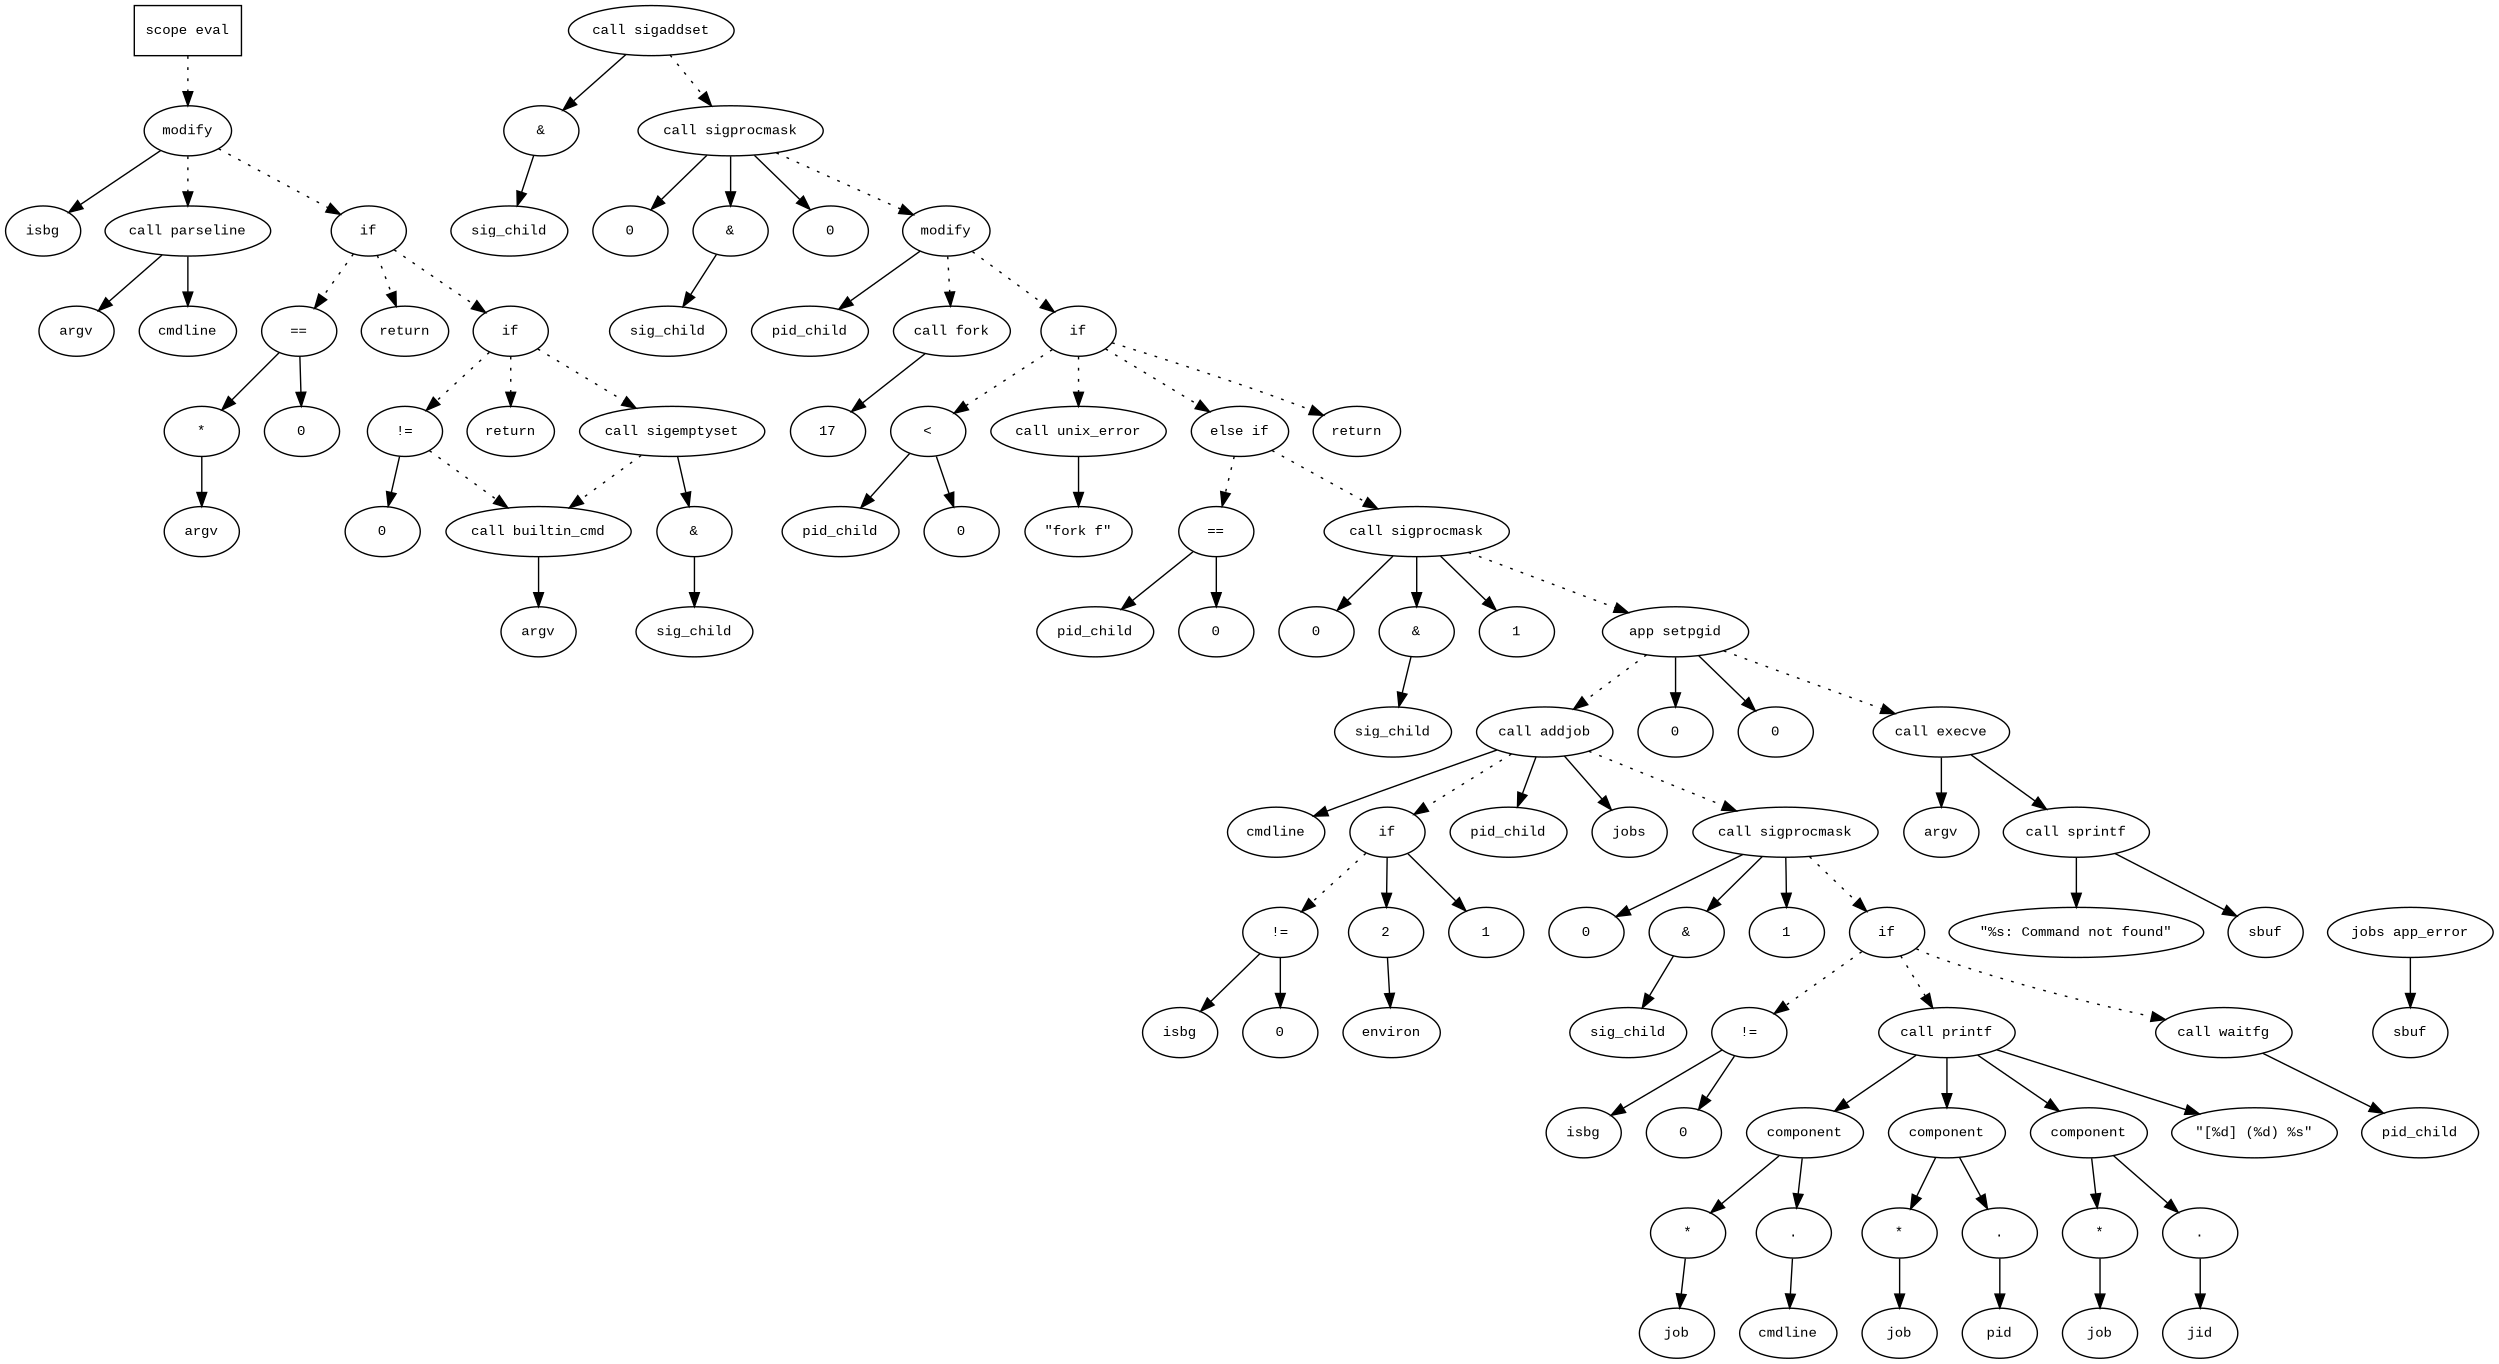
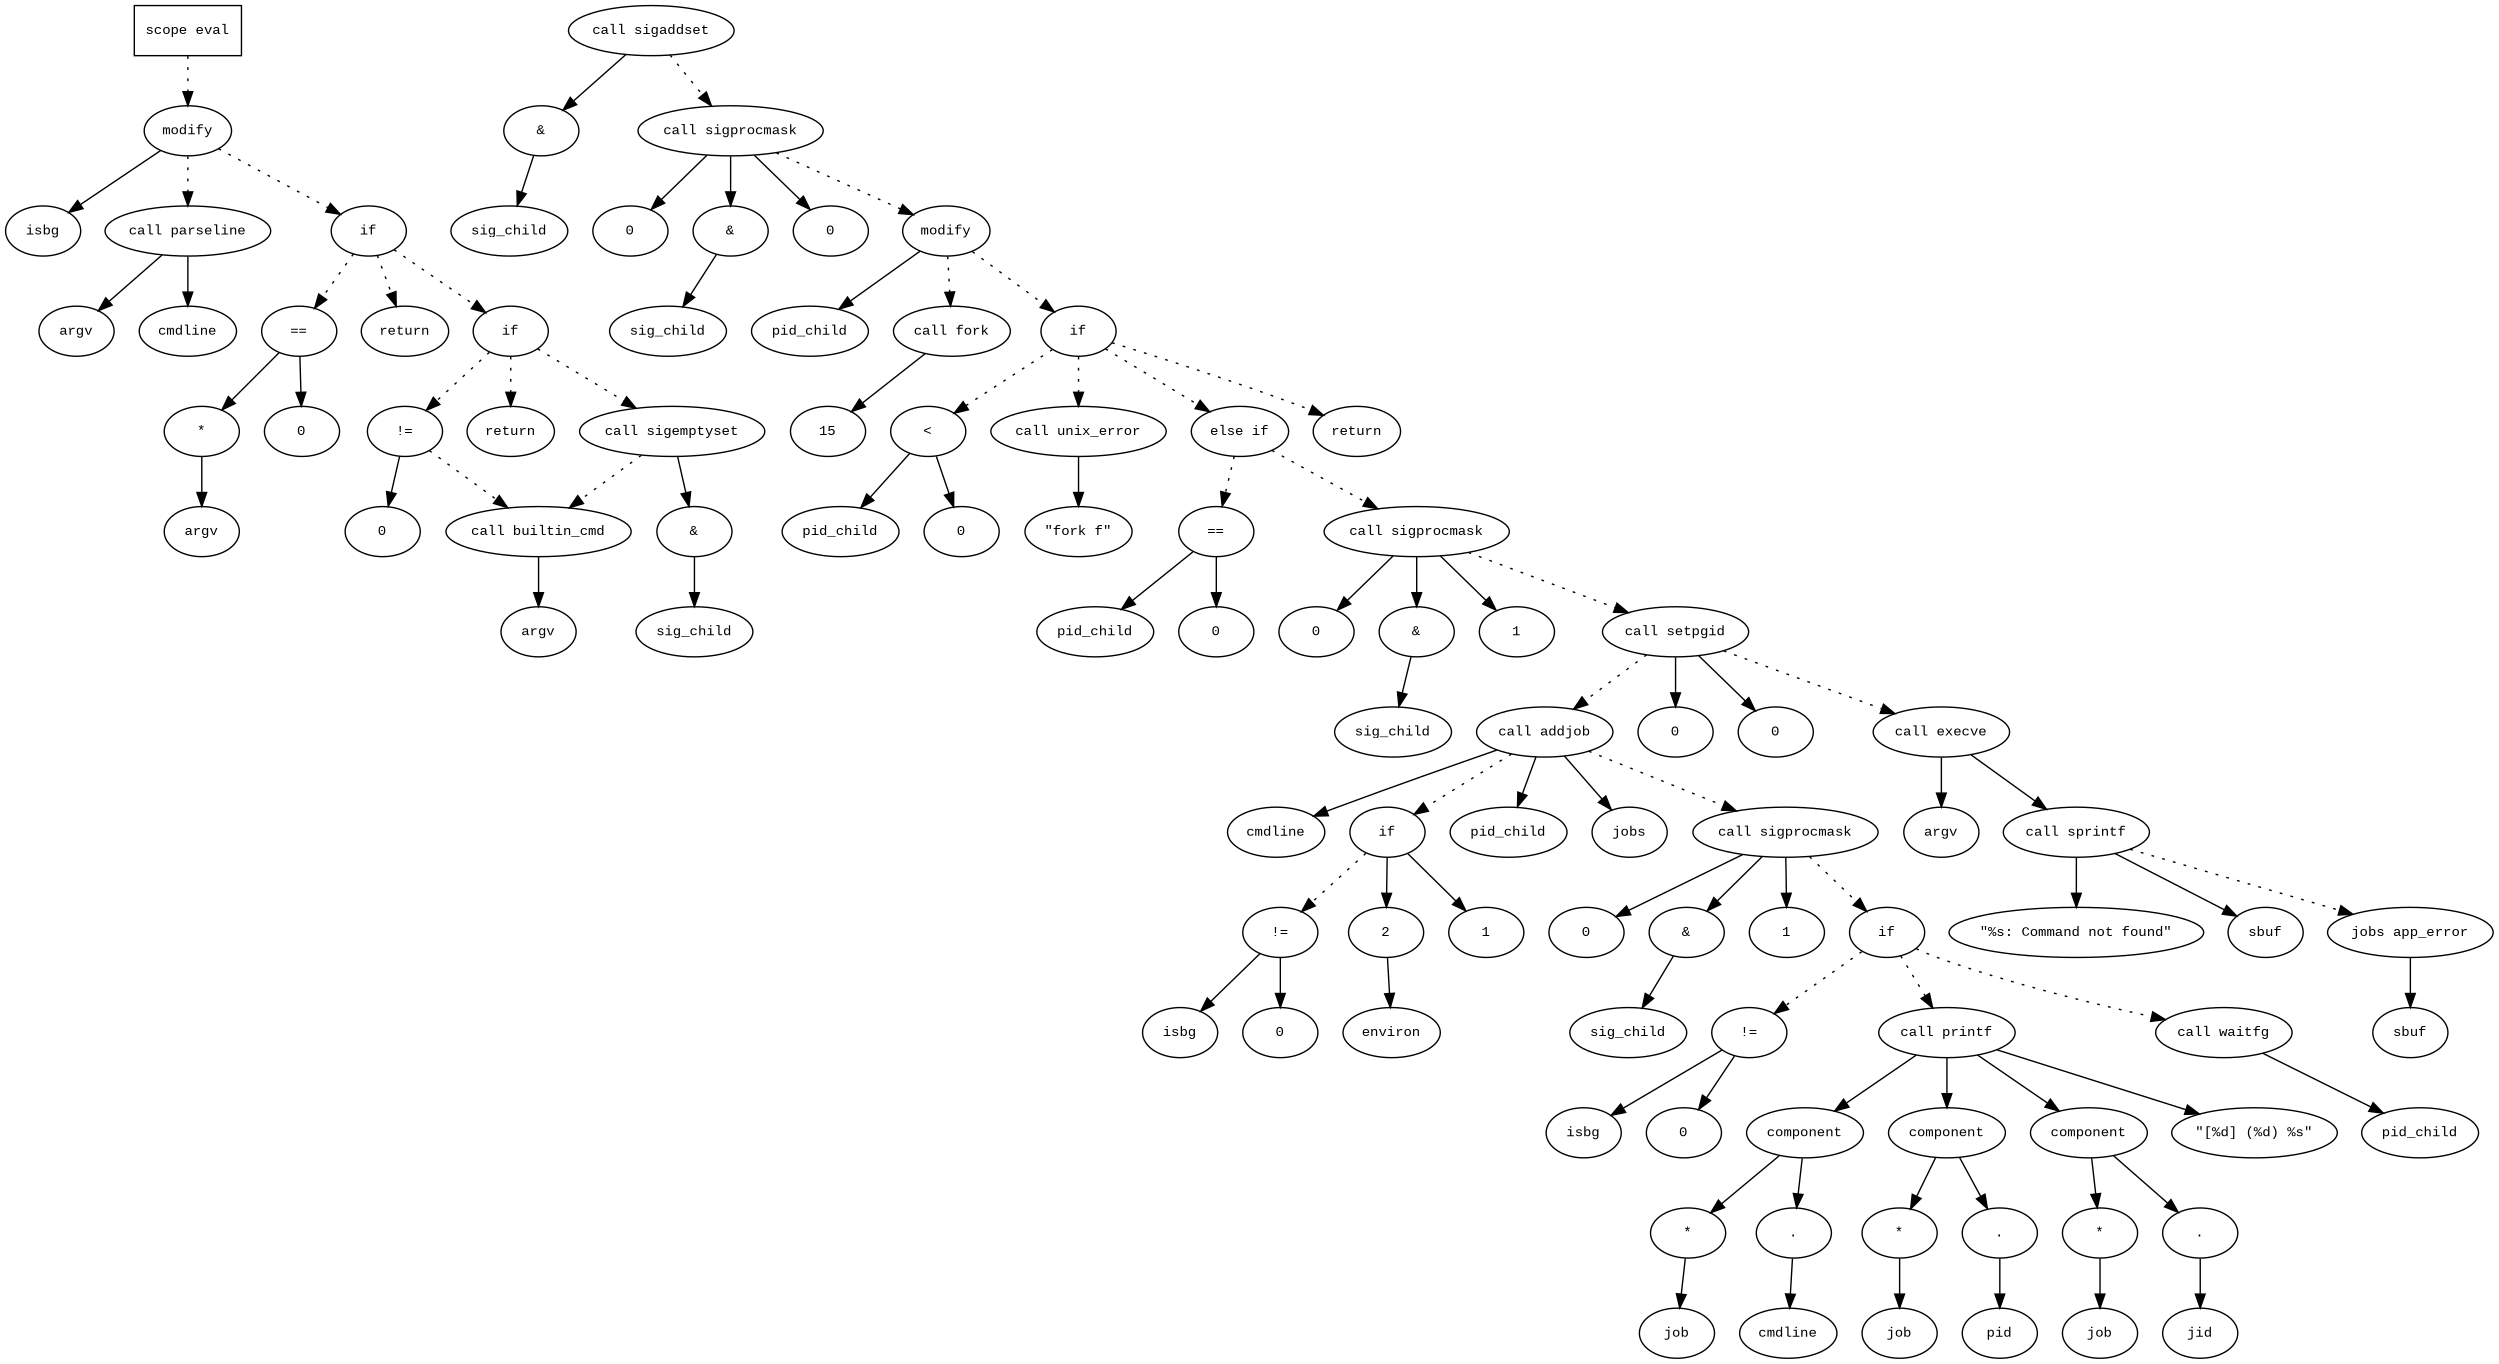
(828, 431) -> (828, 431)
(1676, 632) -> (1676, 632)
none -> (2235, 880)
